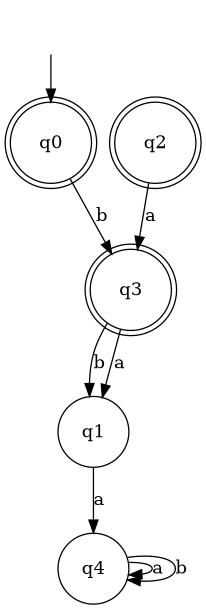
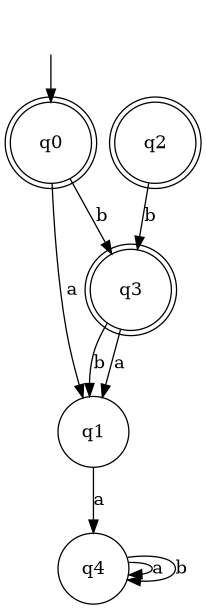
(151, 216) -> (151, 216)
none -> (60, 285)
